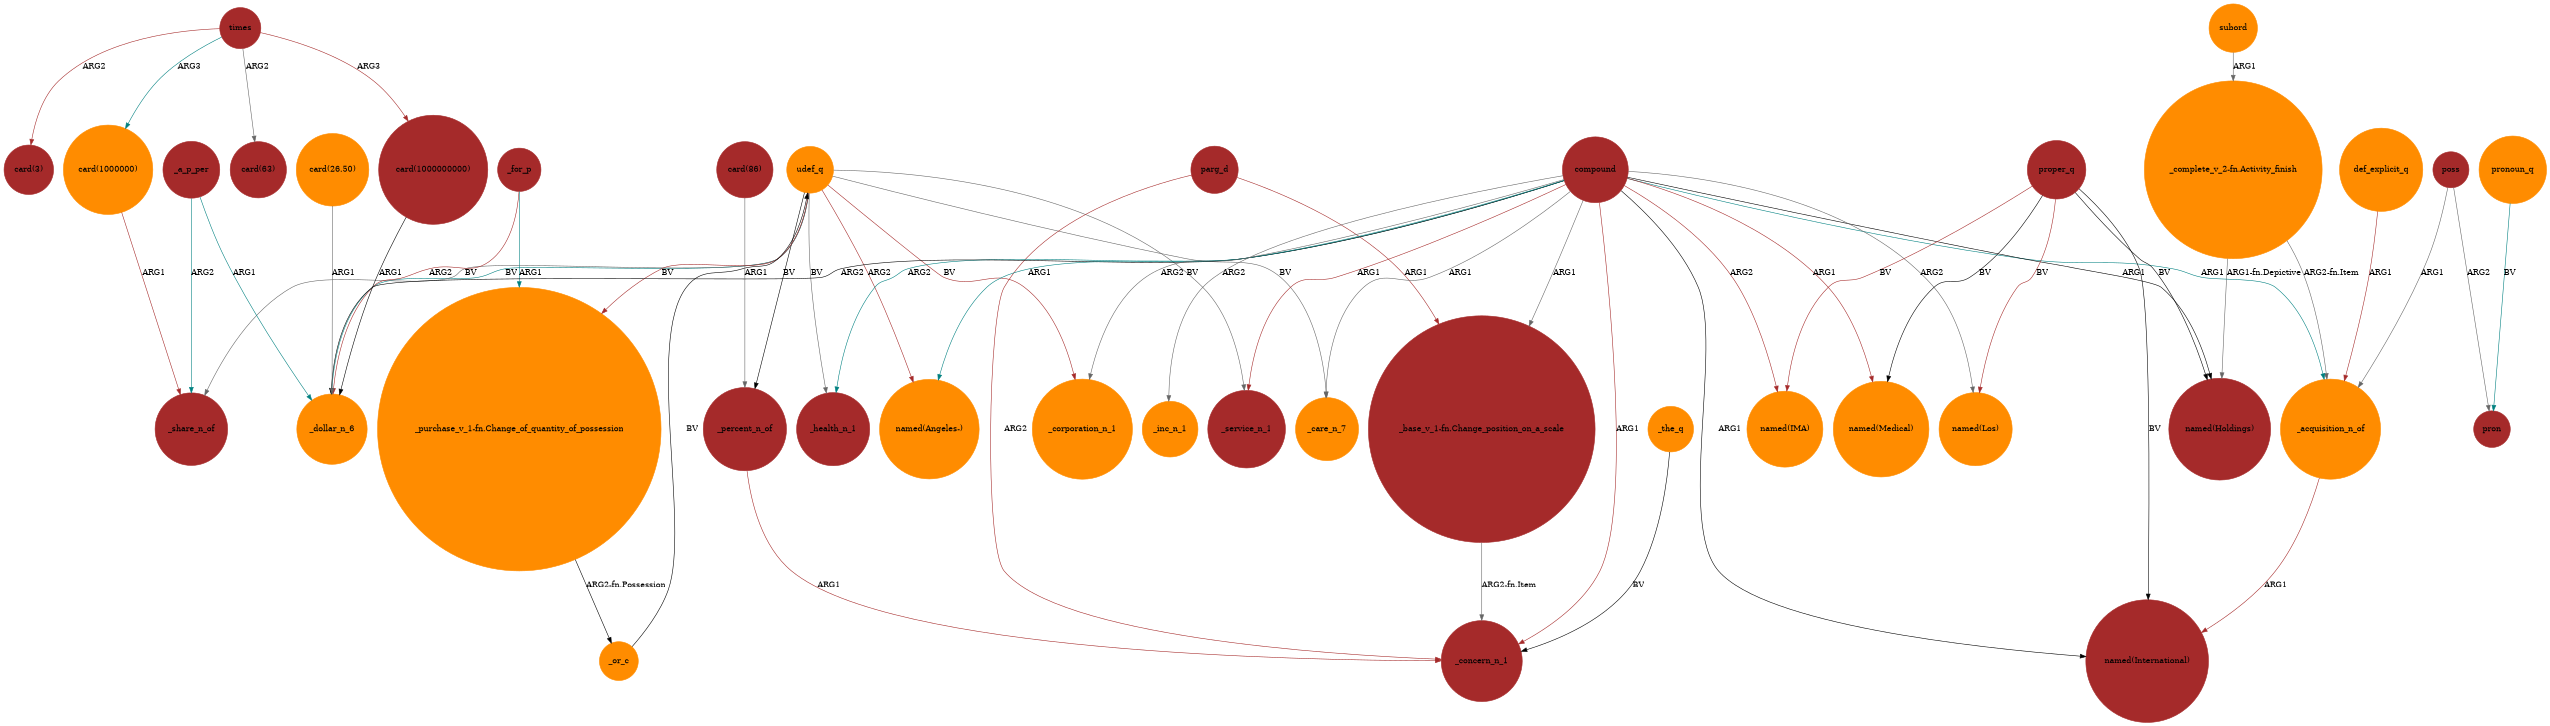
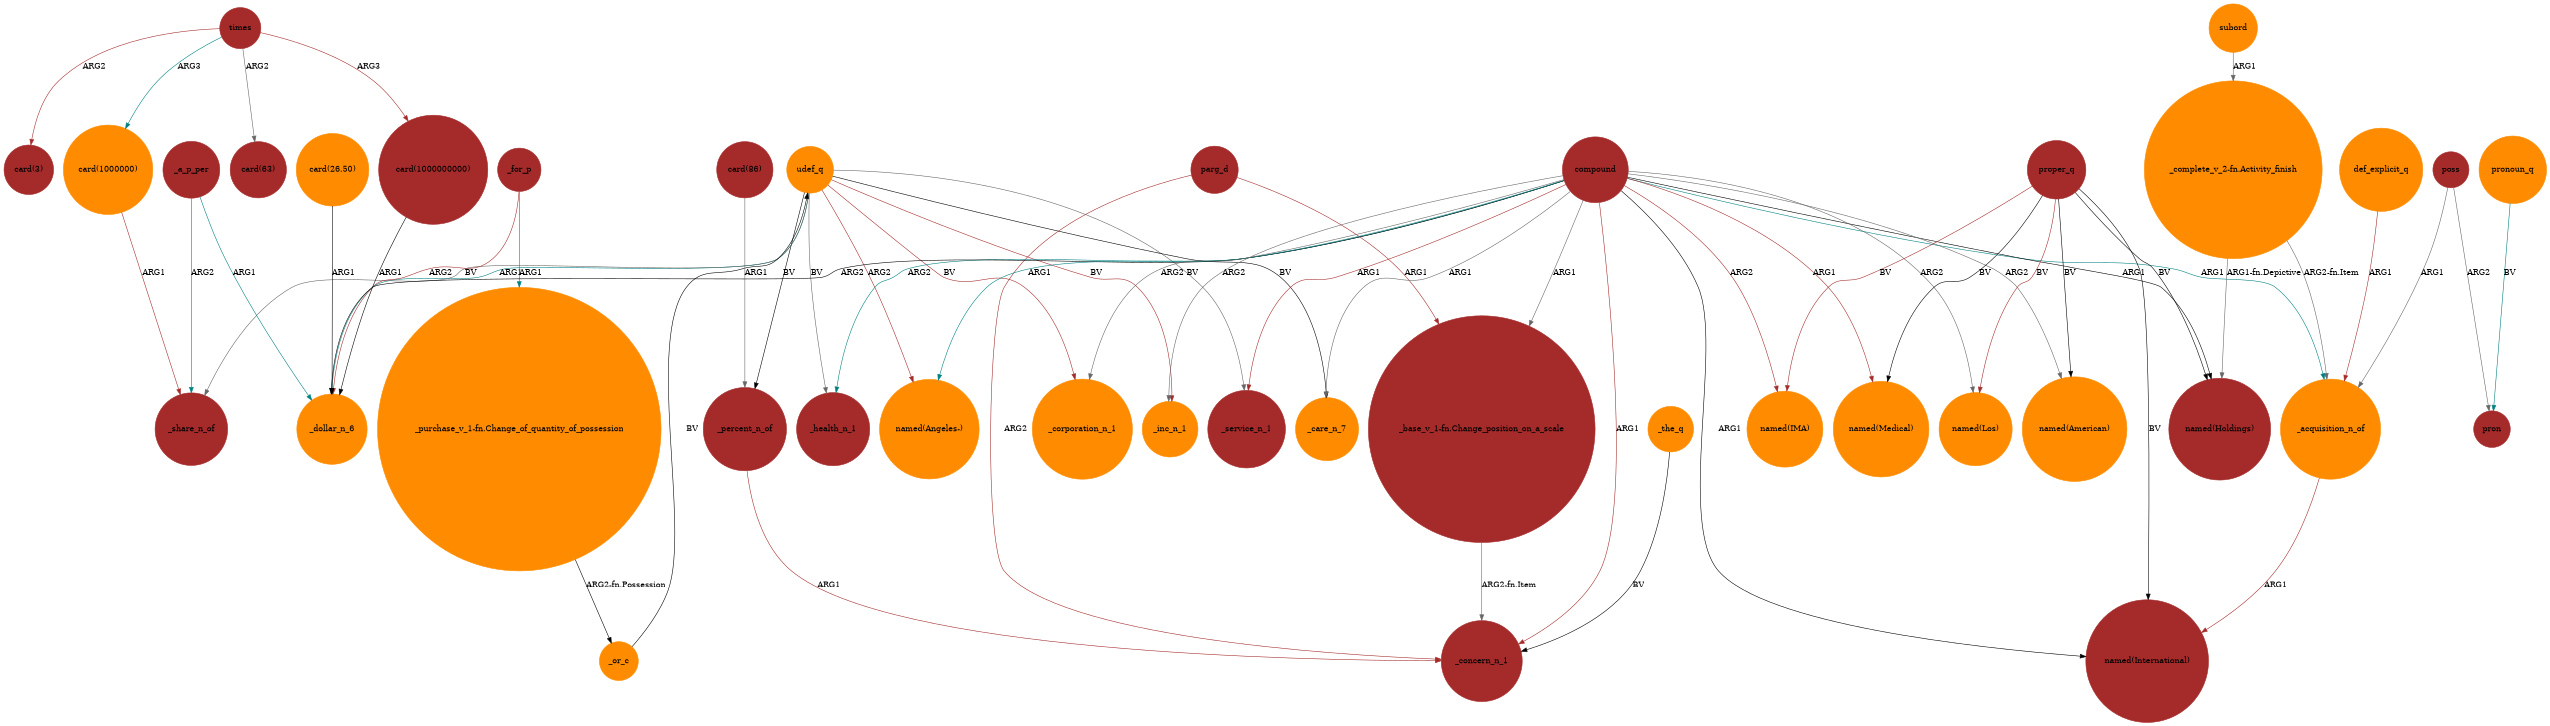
(1118, 244) -> (1118, 244)
(723, 265) -> (1017, 253)
(511, 273) -> (511, 273)
(332, 297) -> (332, 297)
none -> (2075, 429)
